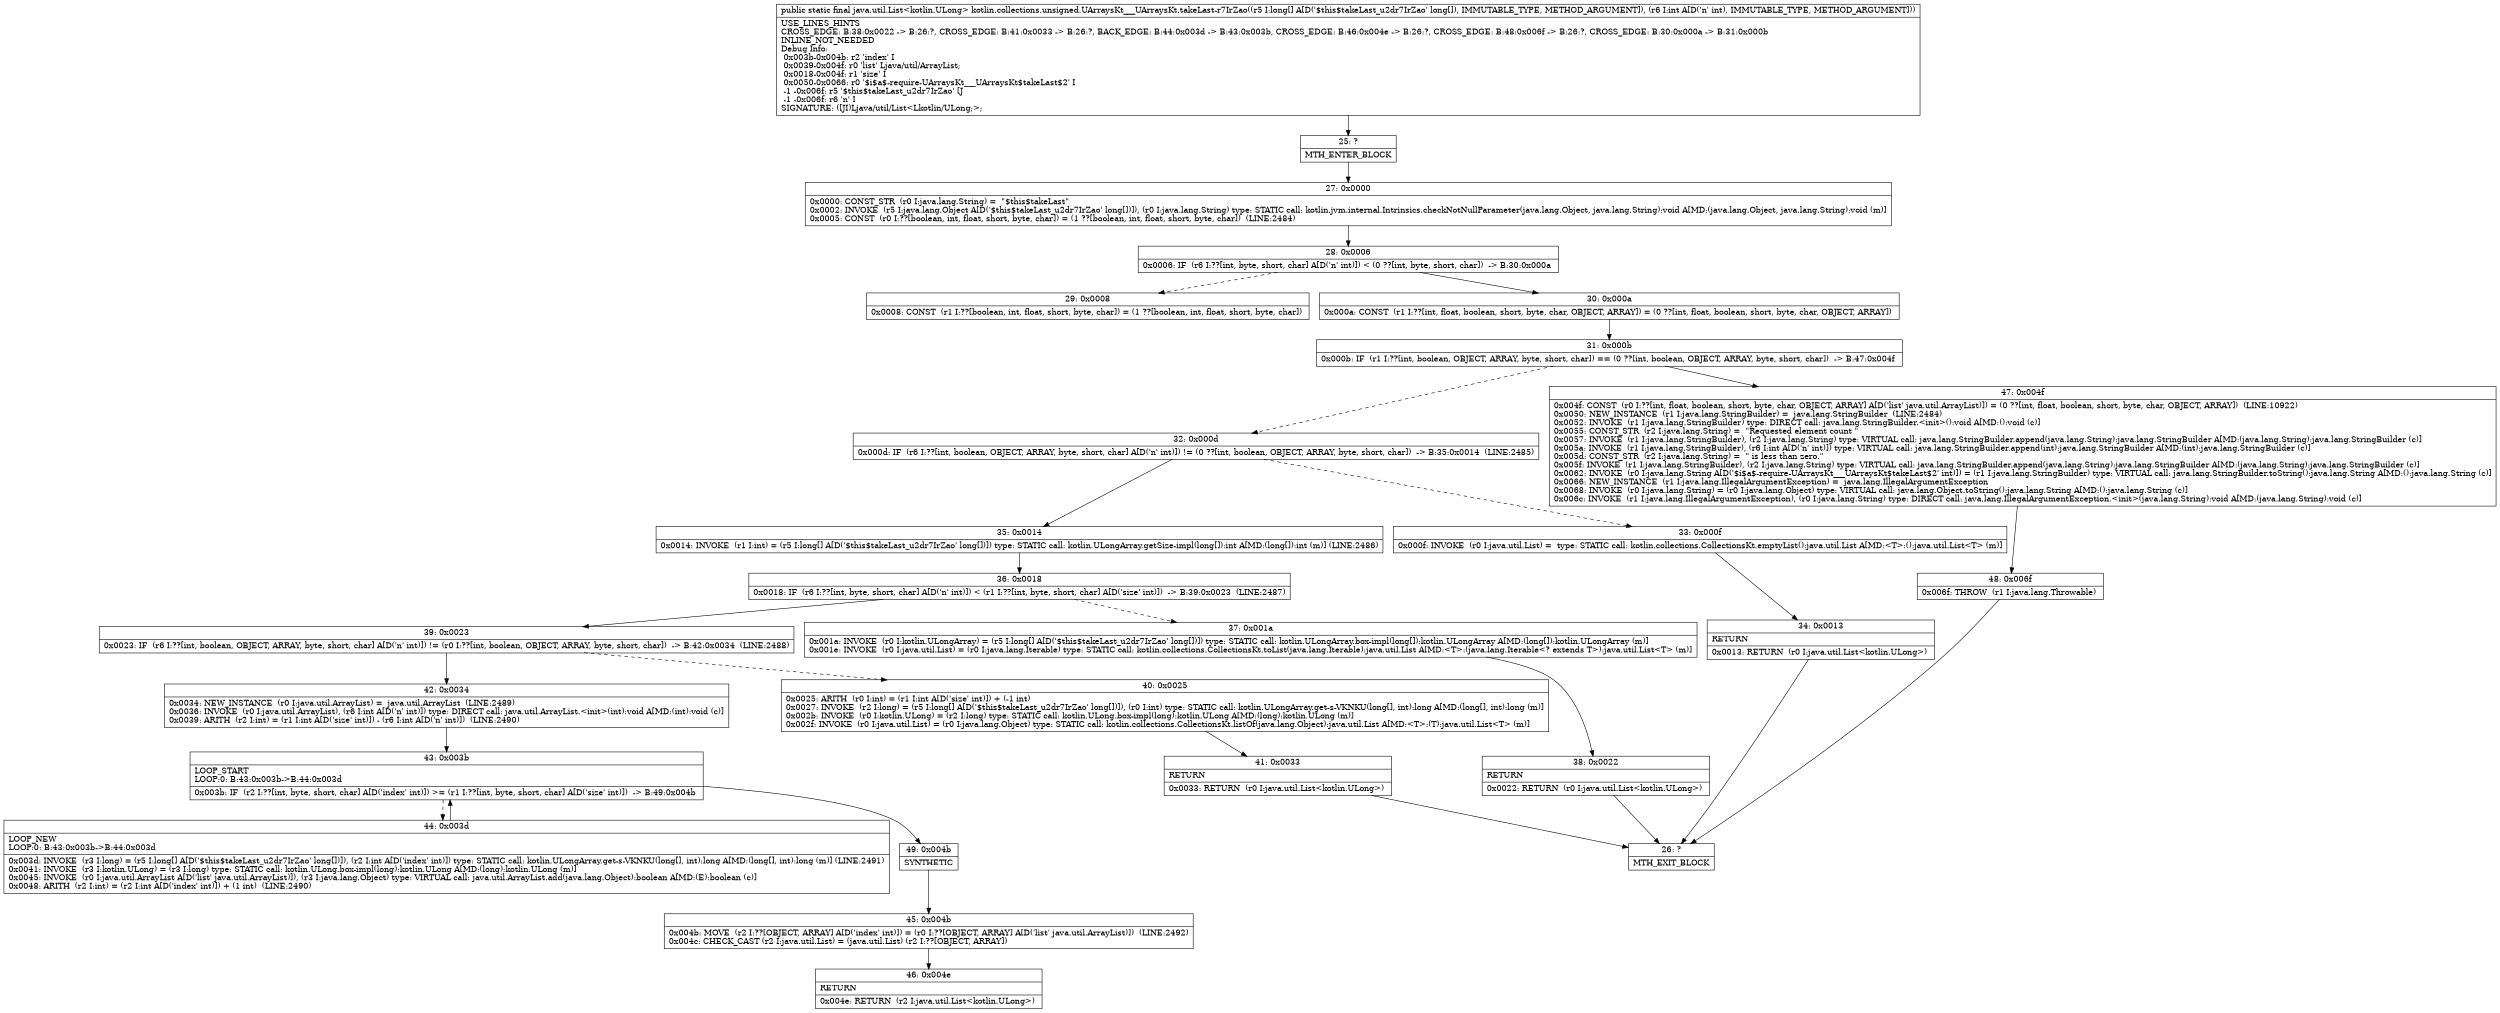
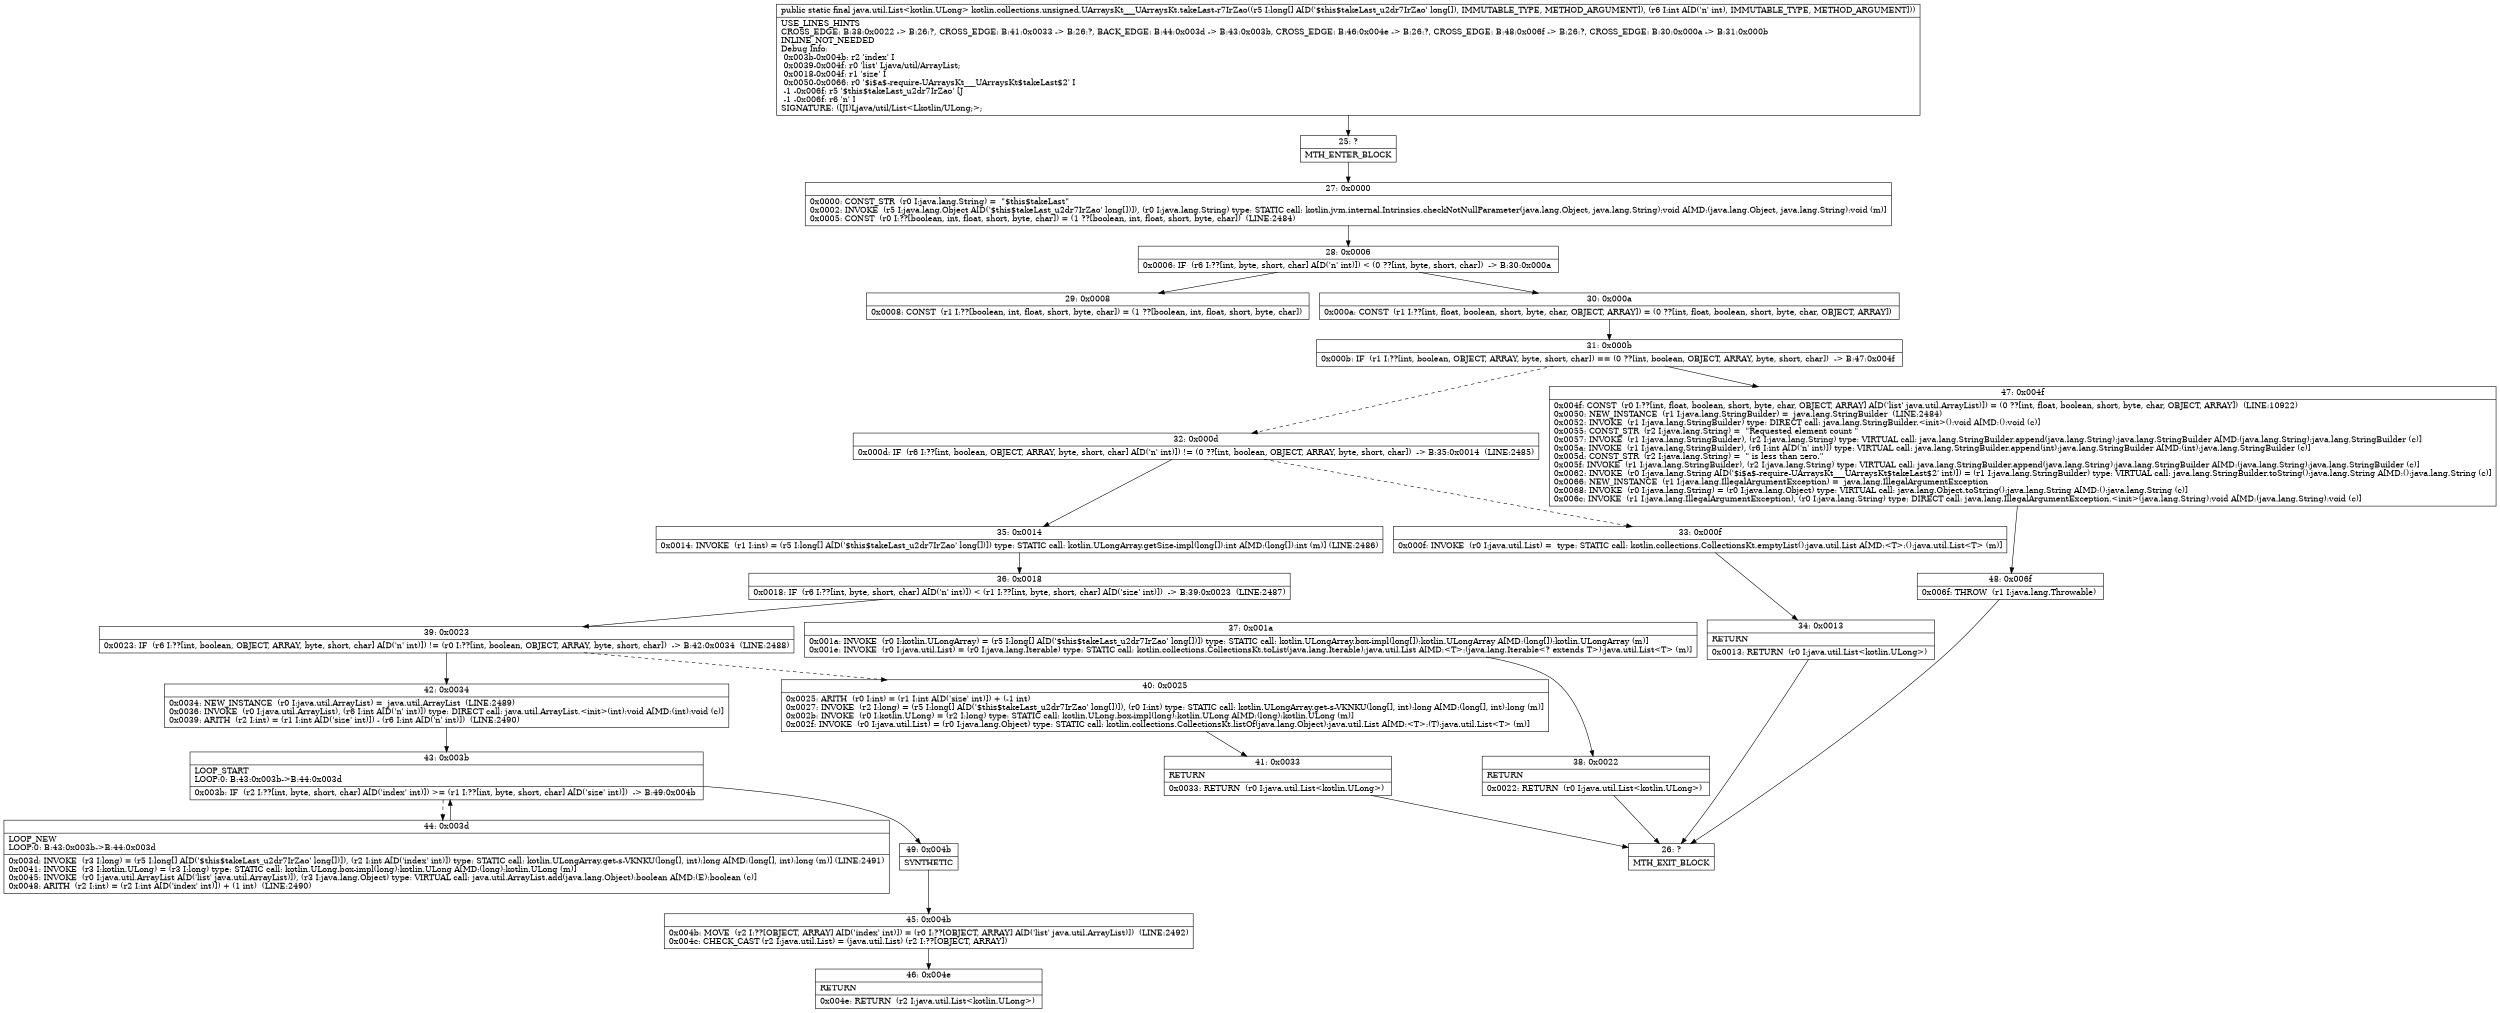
(1221, 282) -> (1221, 282)
(1123, 610) -> none
